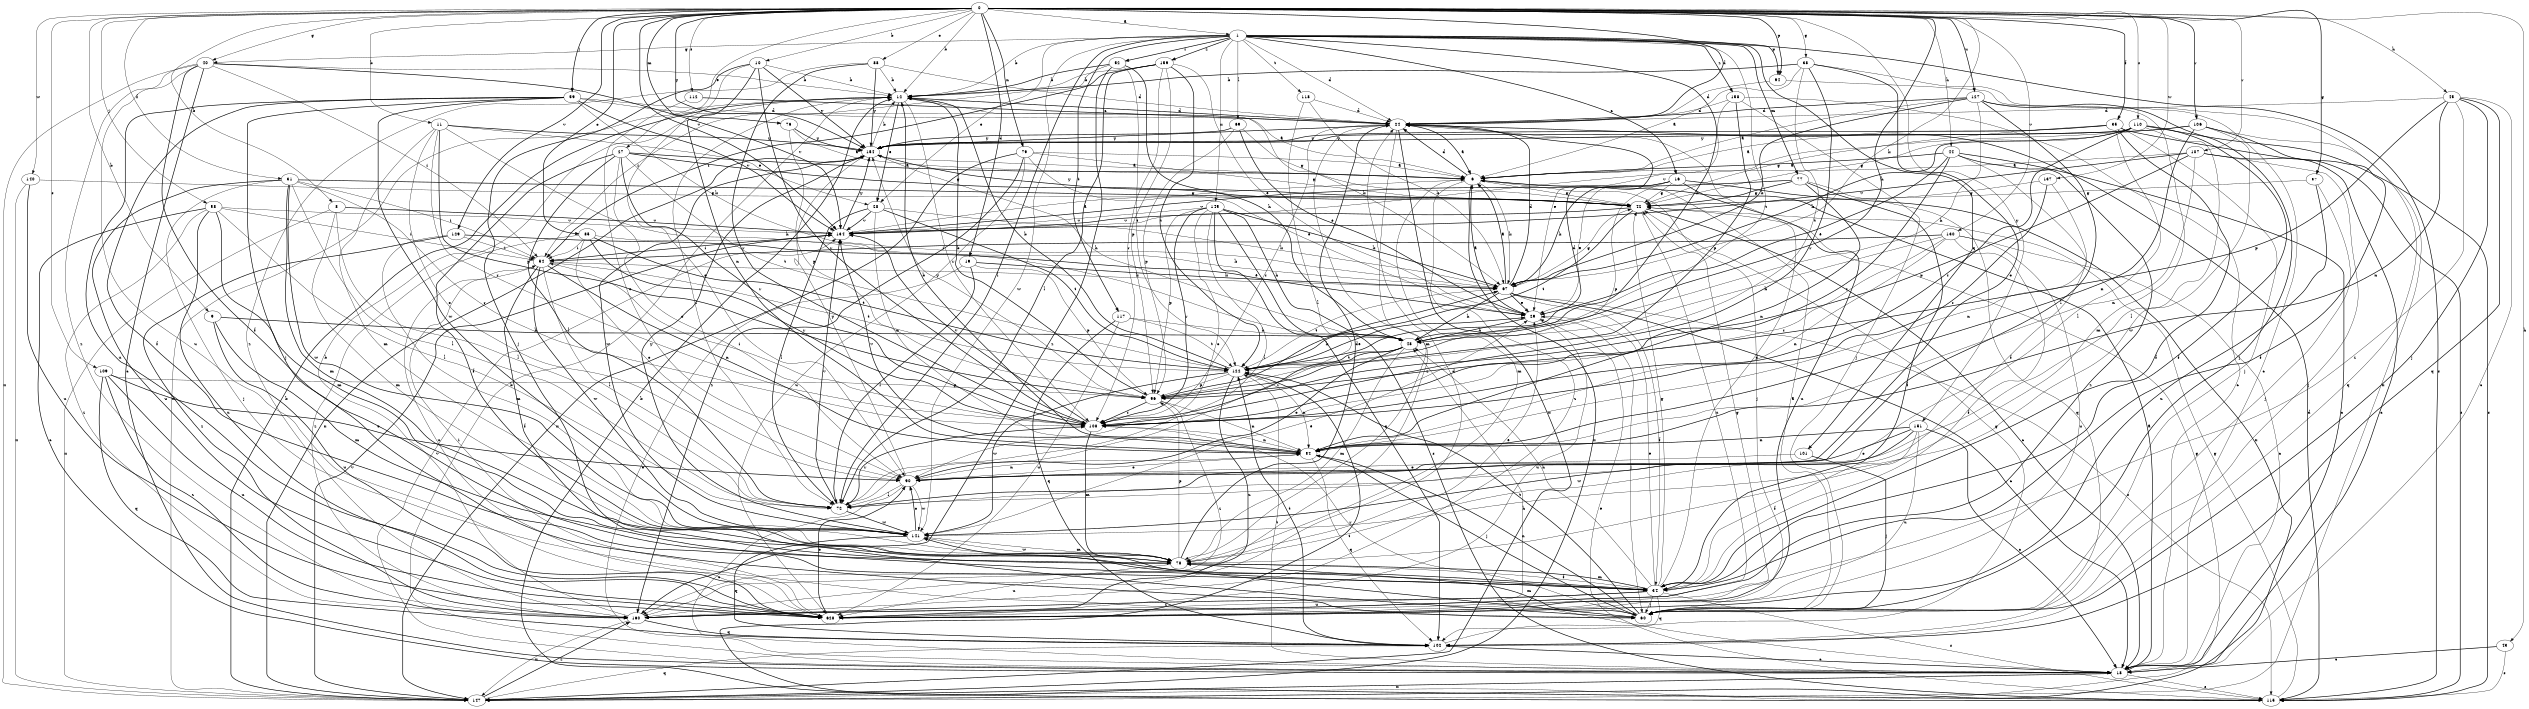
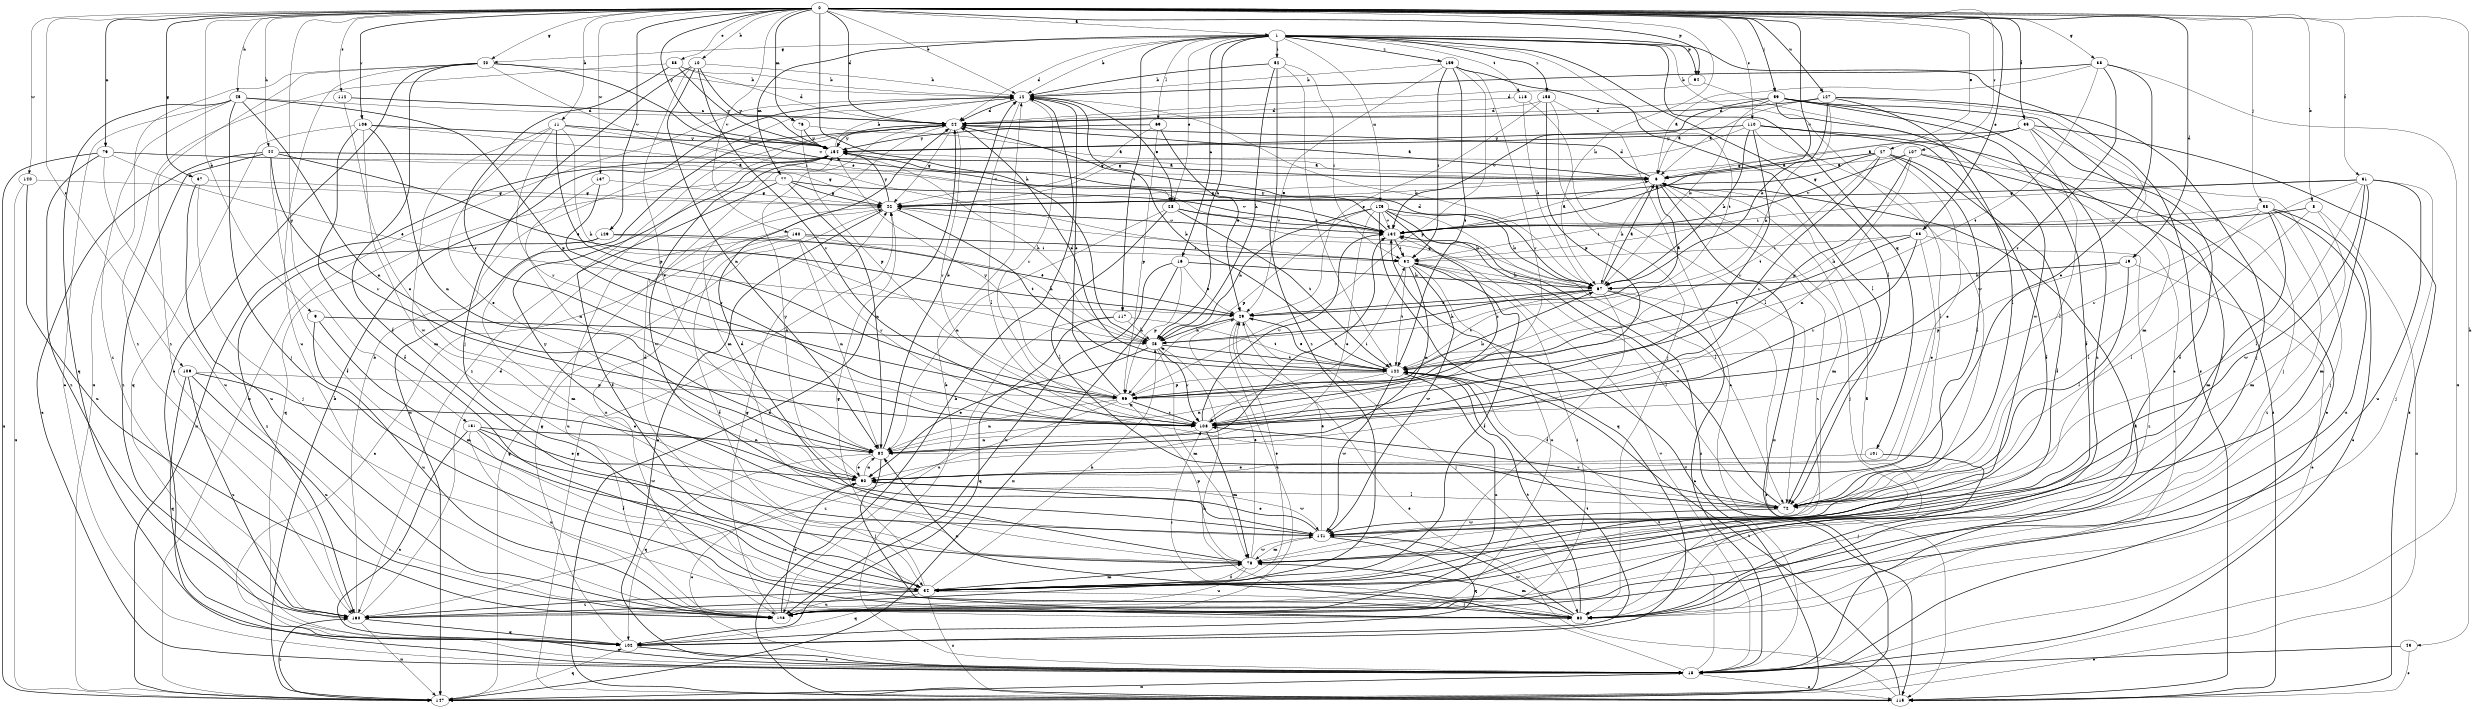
(1660, 192) -> (927, 165)
(1704, 469) -> (510, 473)
(831, 618) -> (781, 618)
